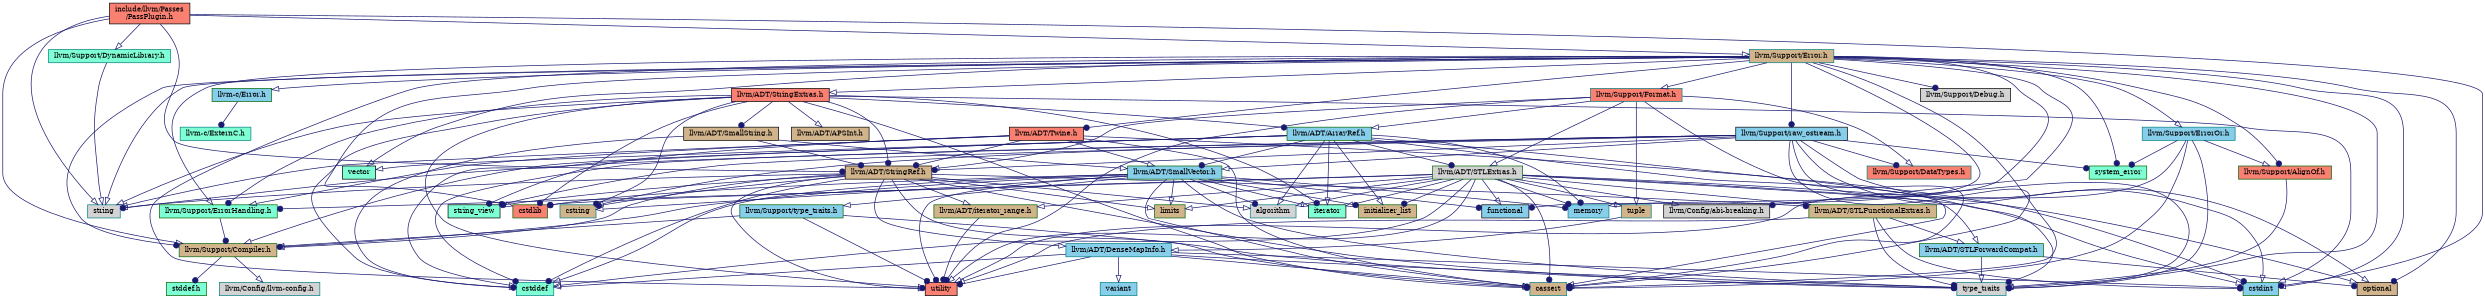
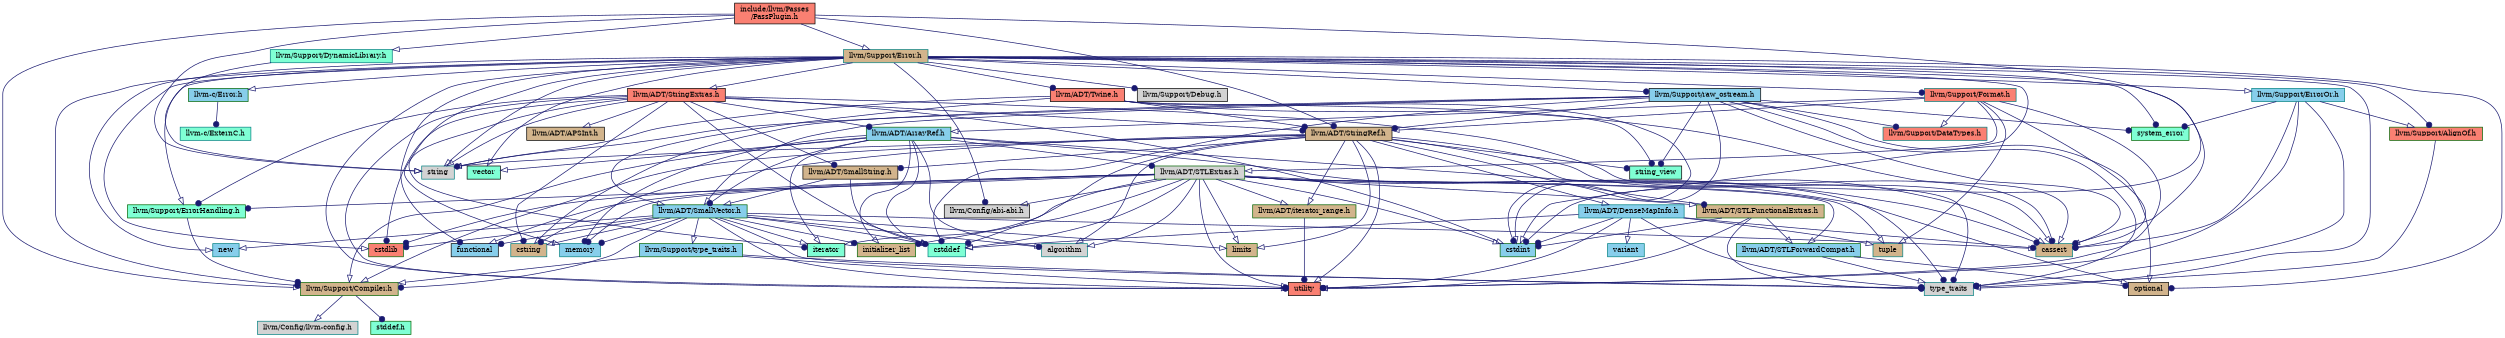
(1717, 75) -> (1424, 75)
(631, 153) -> none
(807, 153) -> (1044, 157)
(1717, 211) -> (987, 211)
(1401, 243) -> (1798, 232)
none -> (226, 250)
